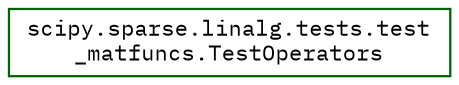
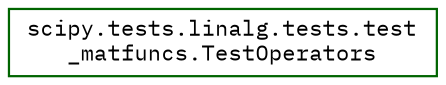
(230, 43) -> (223, 43)
